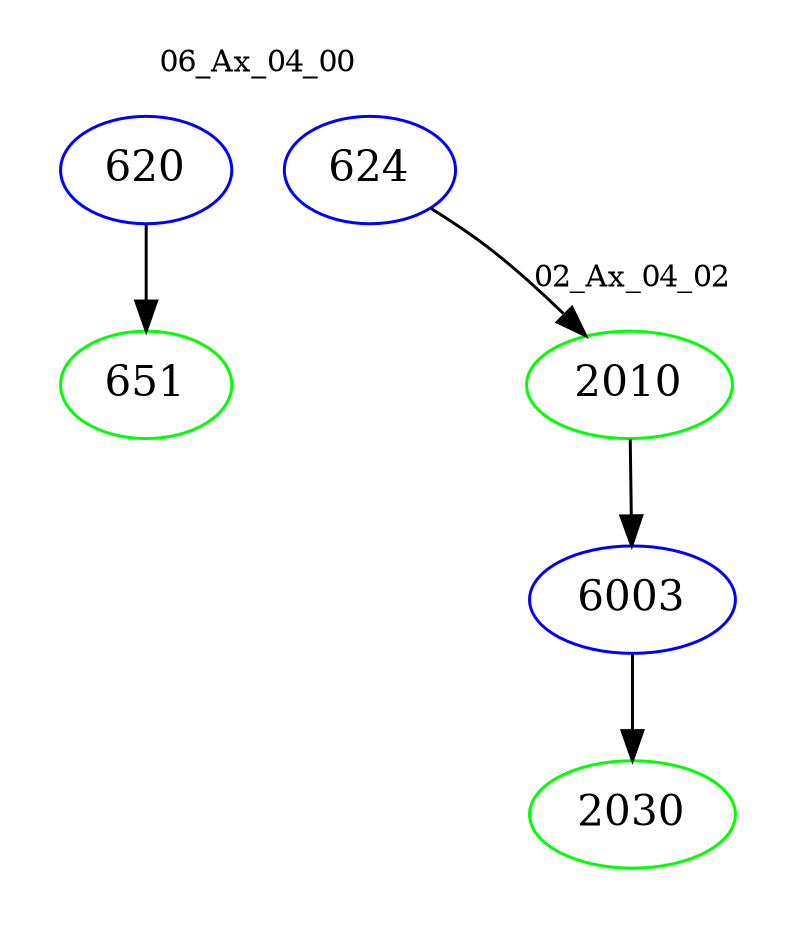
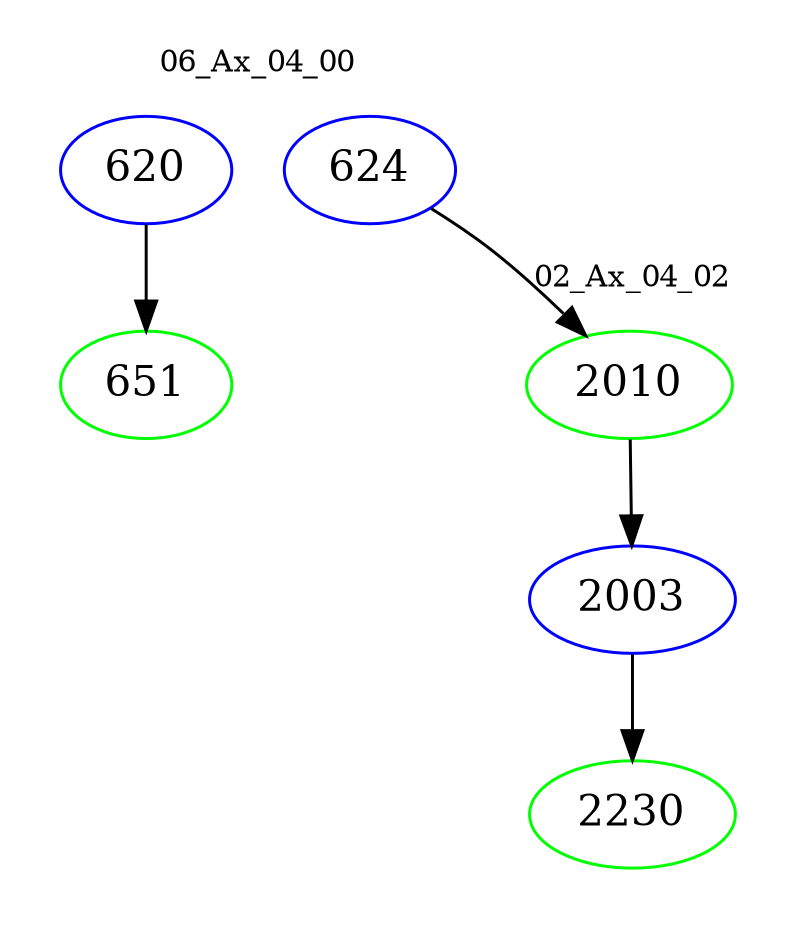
(632, 600) -> (632, 600)
(632, 814) -> (632, 814)
